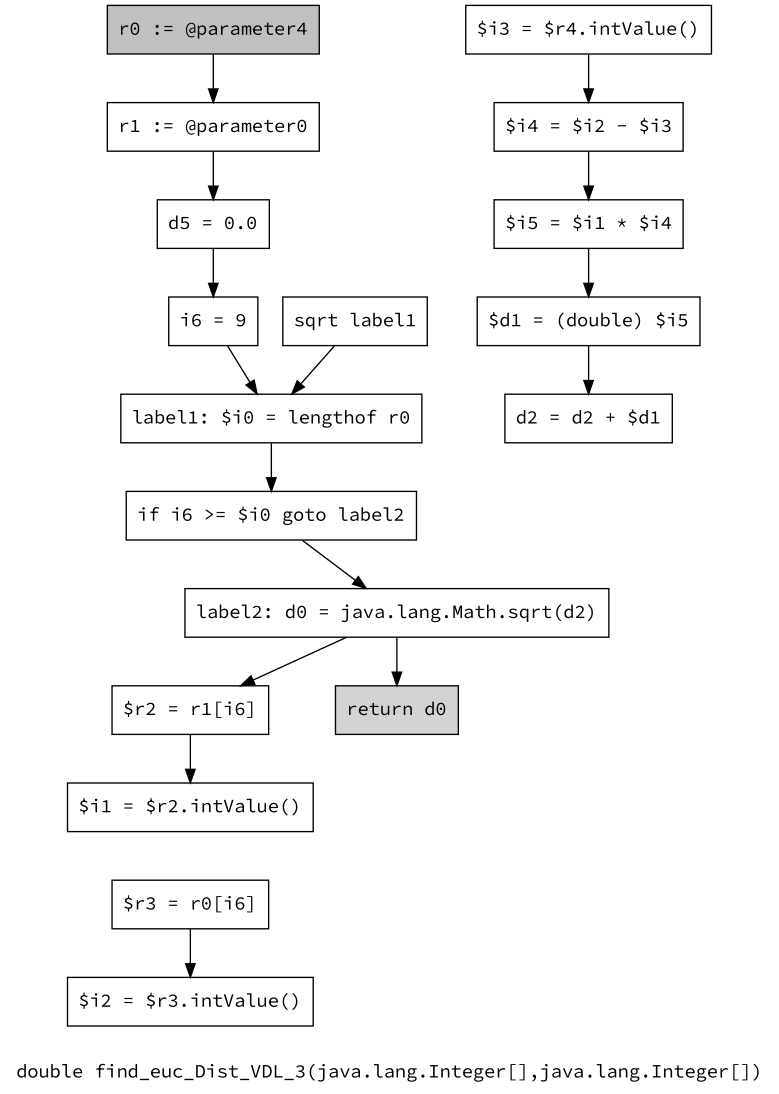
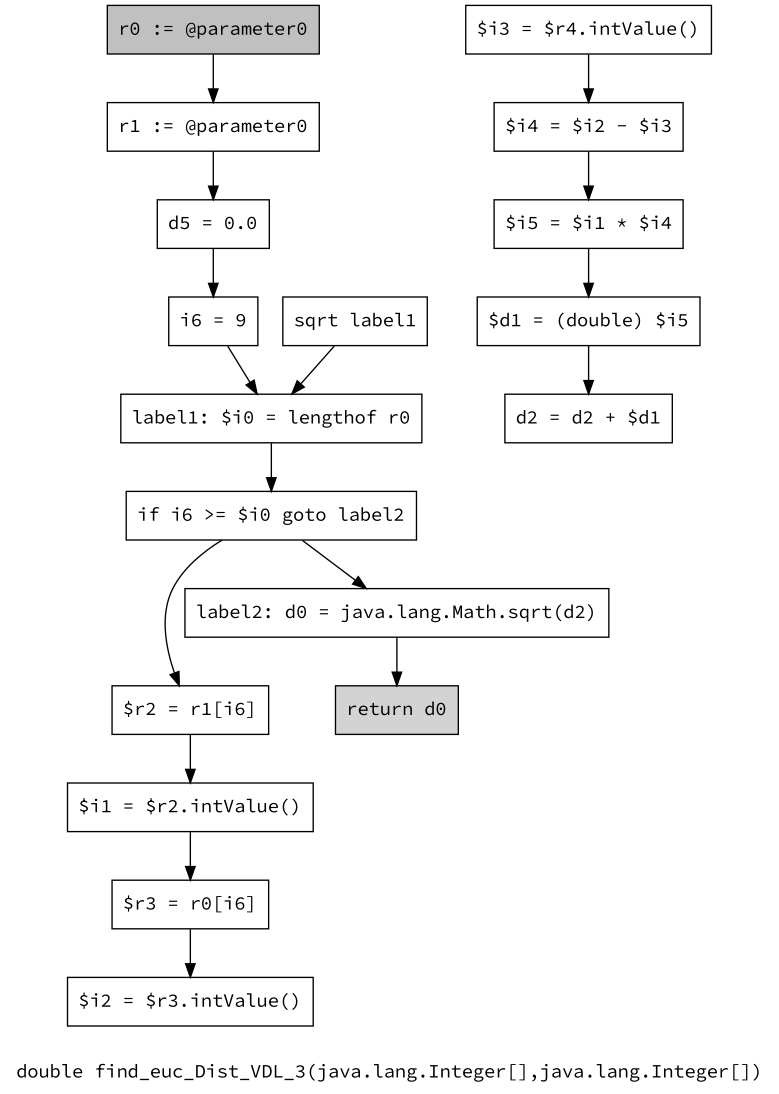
(213, 30) -> (213, 30)
(300, 659) -> (170, 596)
none -> (190, 849)
